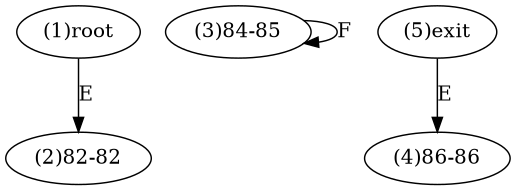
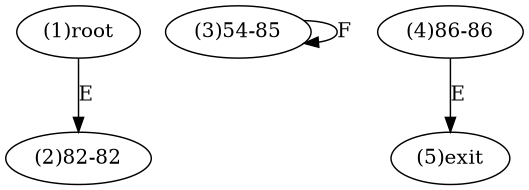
(238, 32) -> (238, 32)
(437, 88) -> (450, 88)
